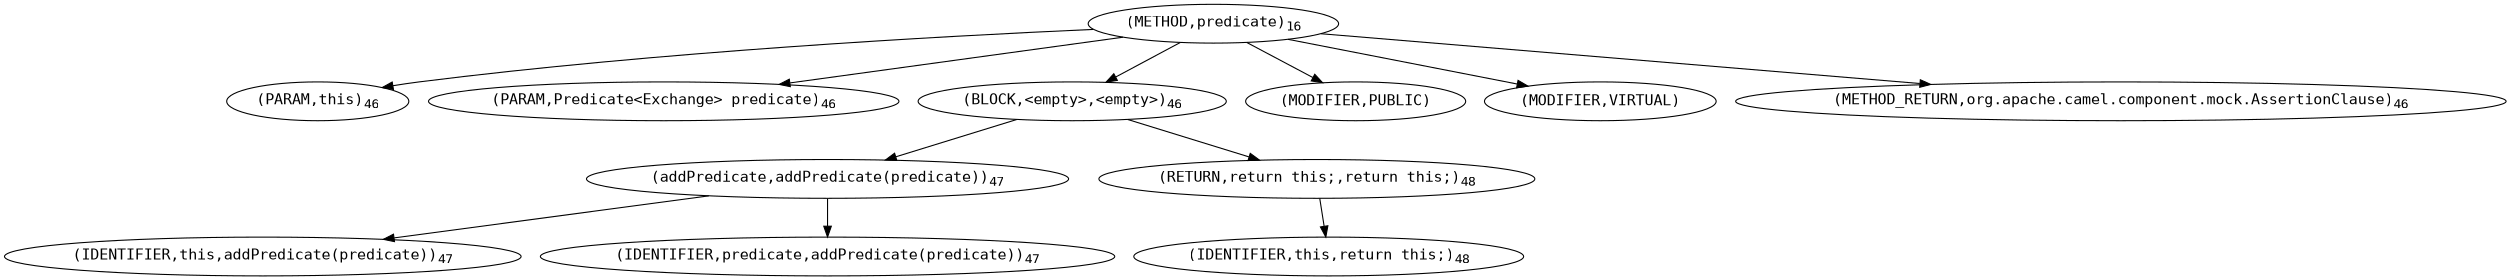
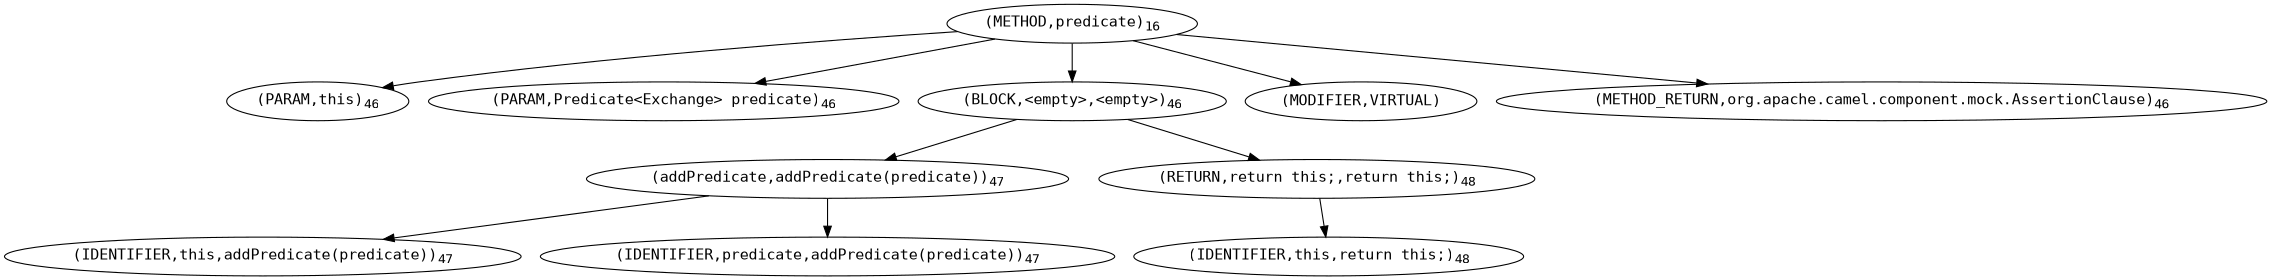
(1356, 101) -> none
